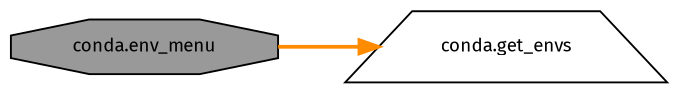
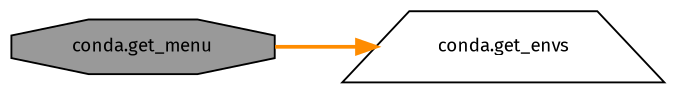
(144, 47) -> (143, 47)
